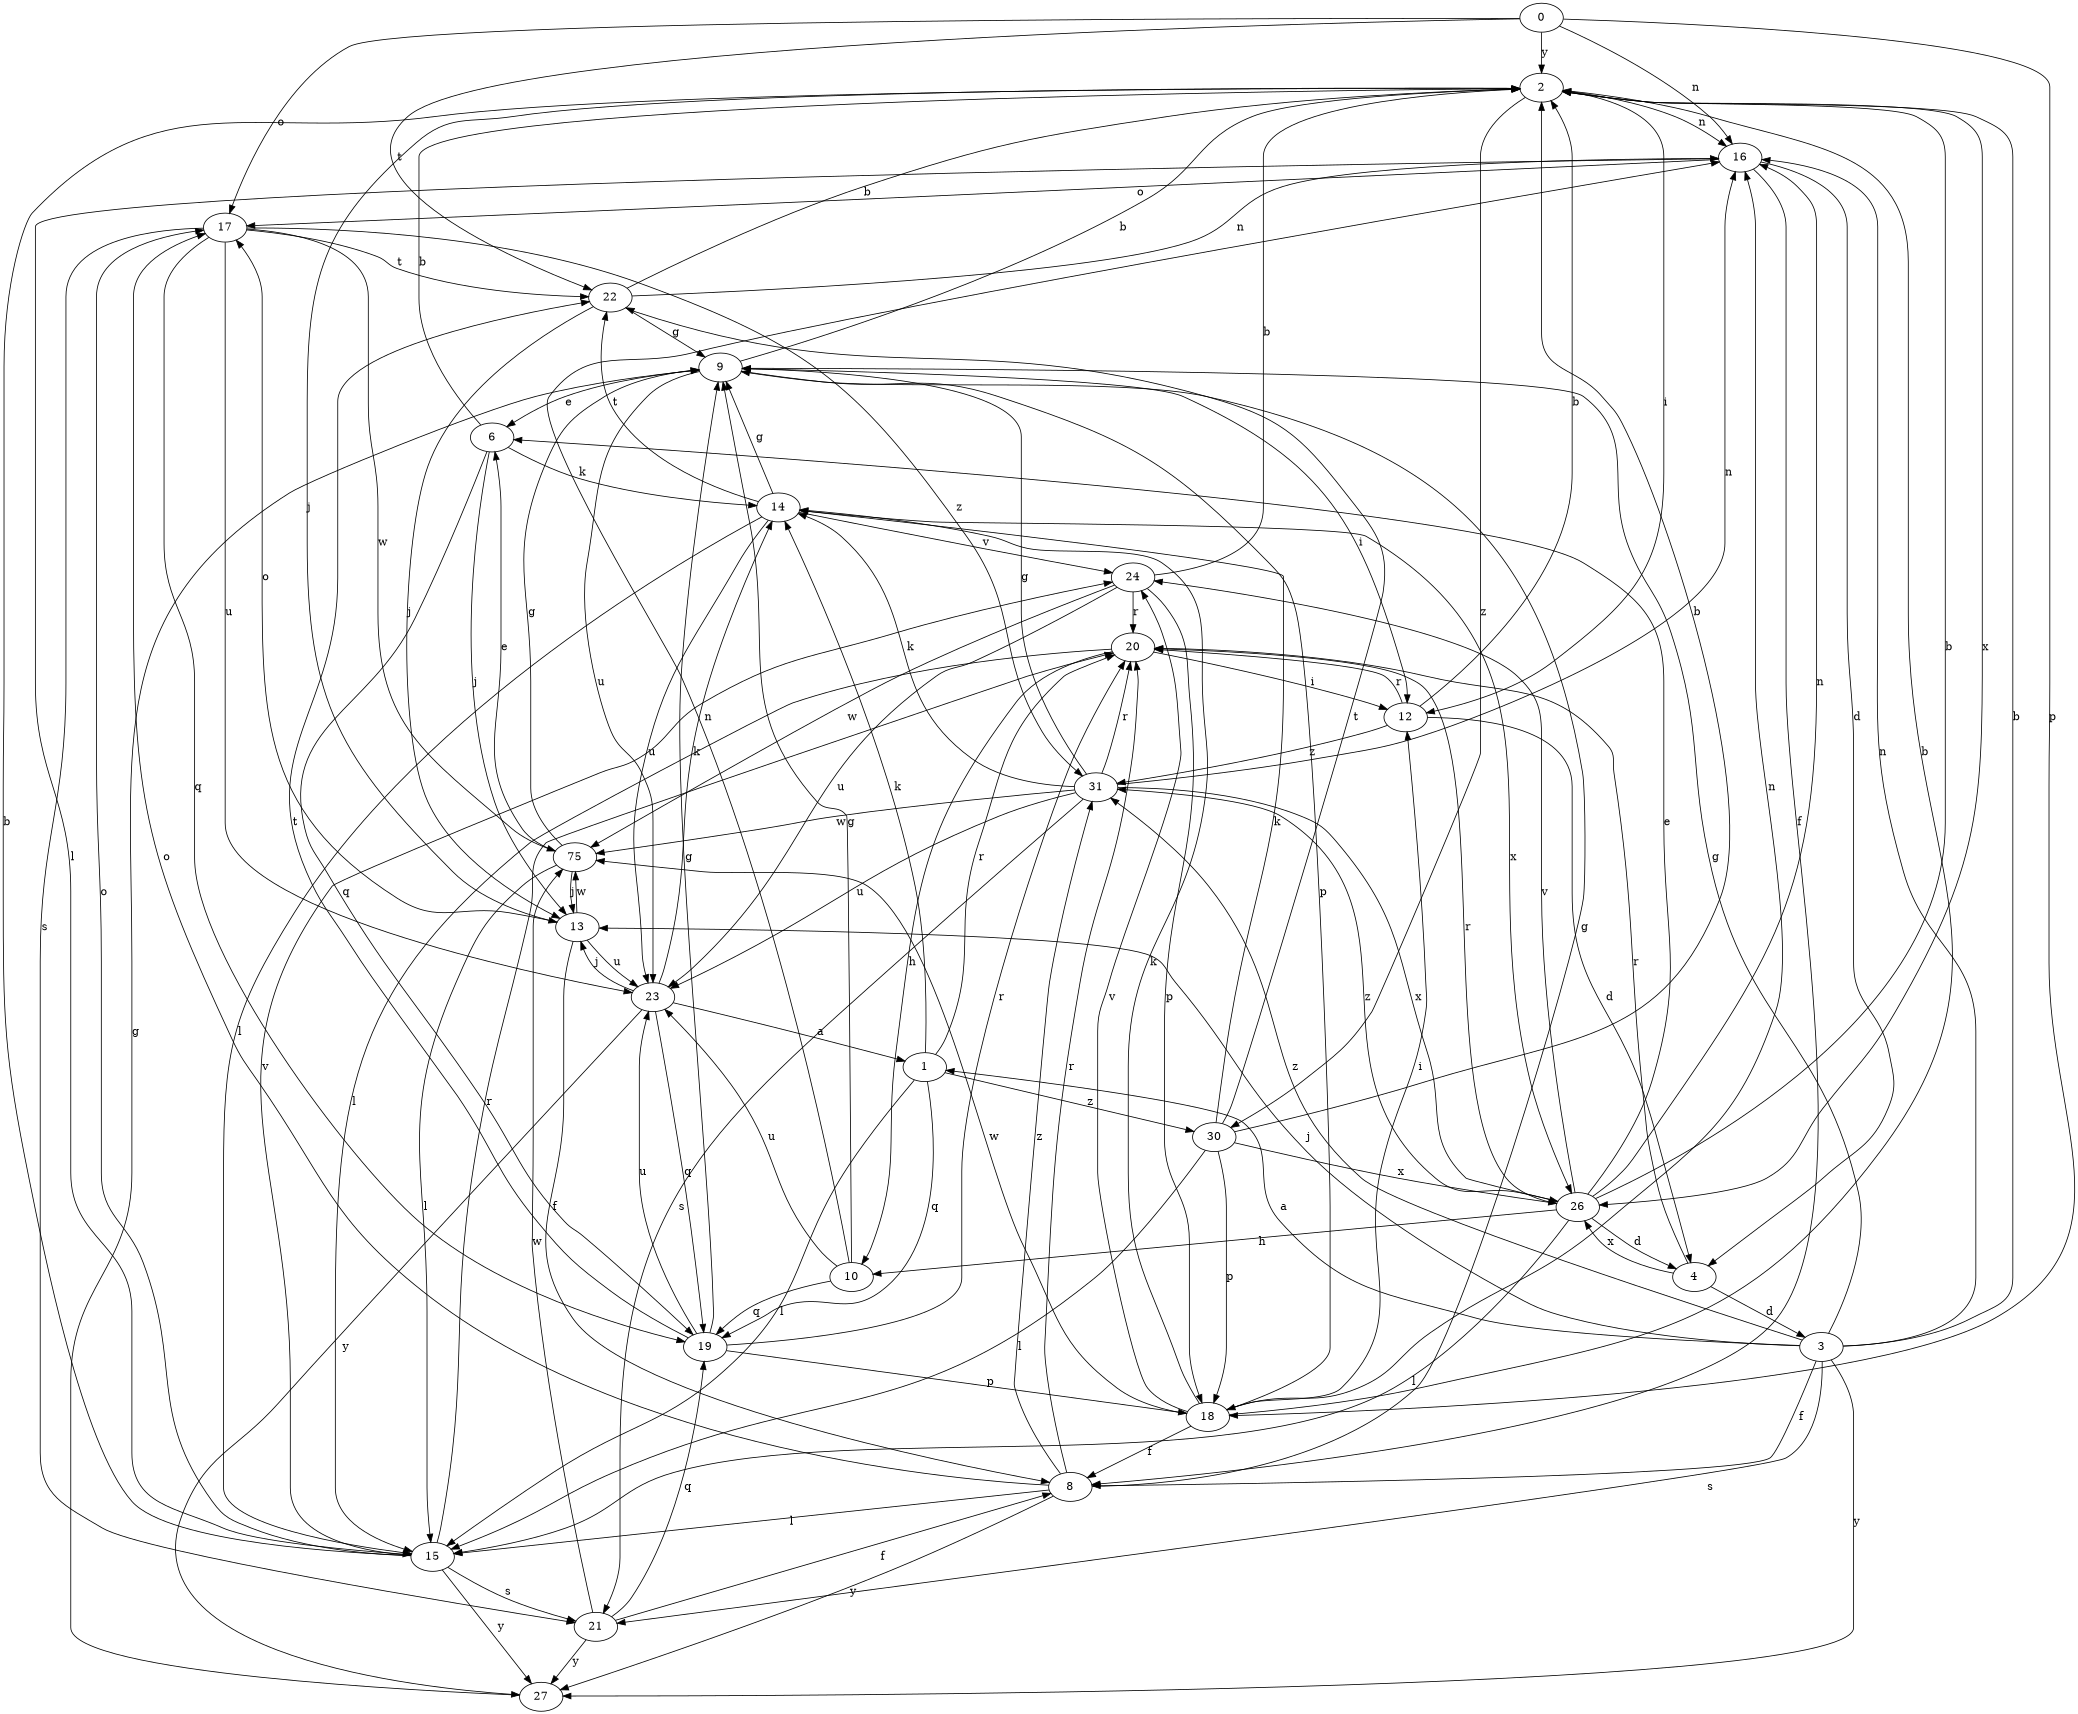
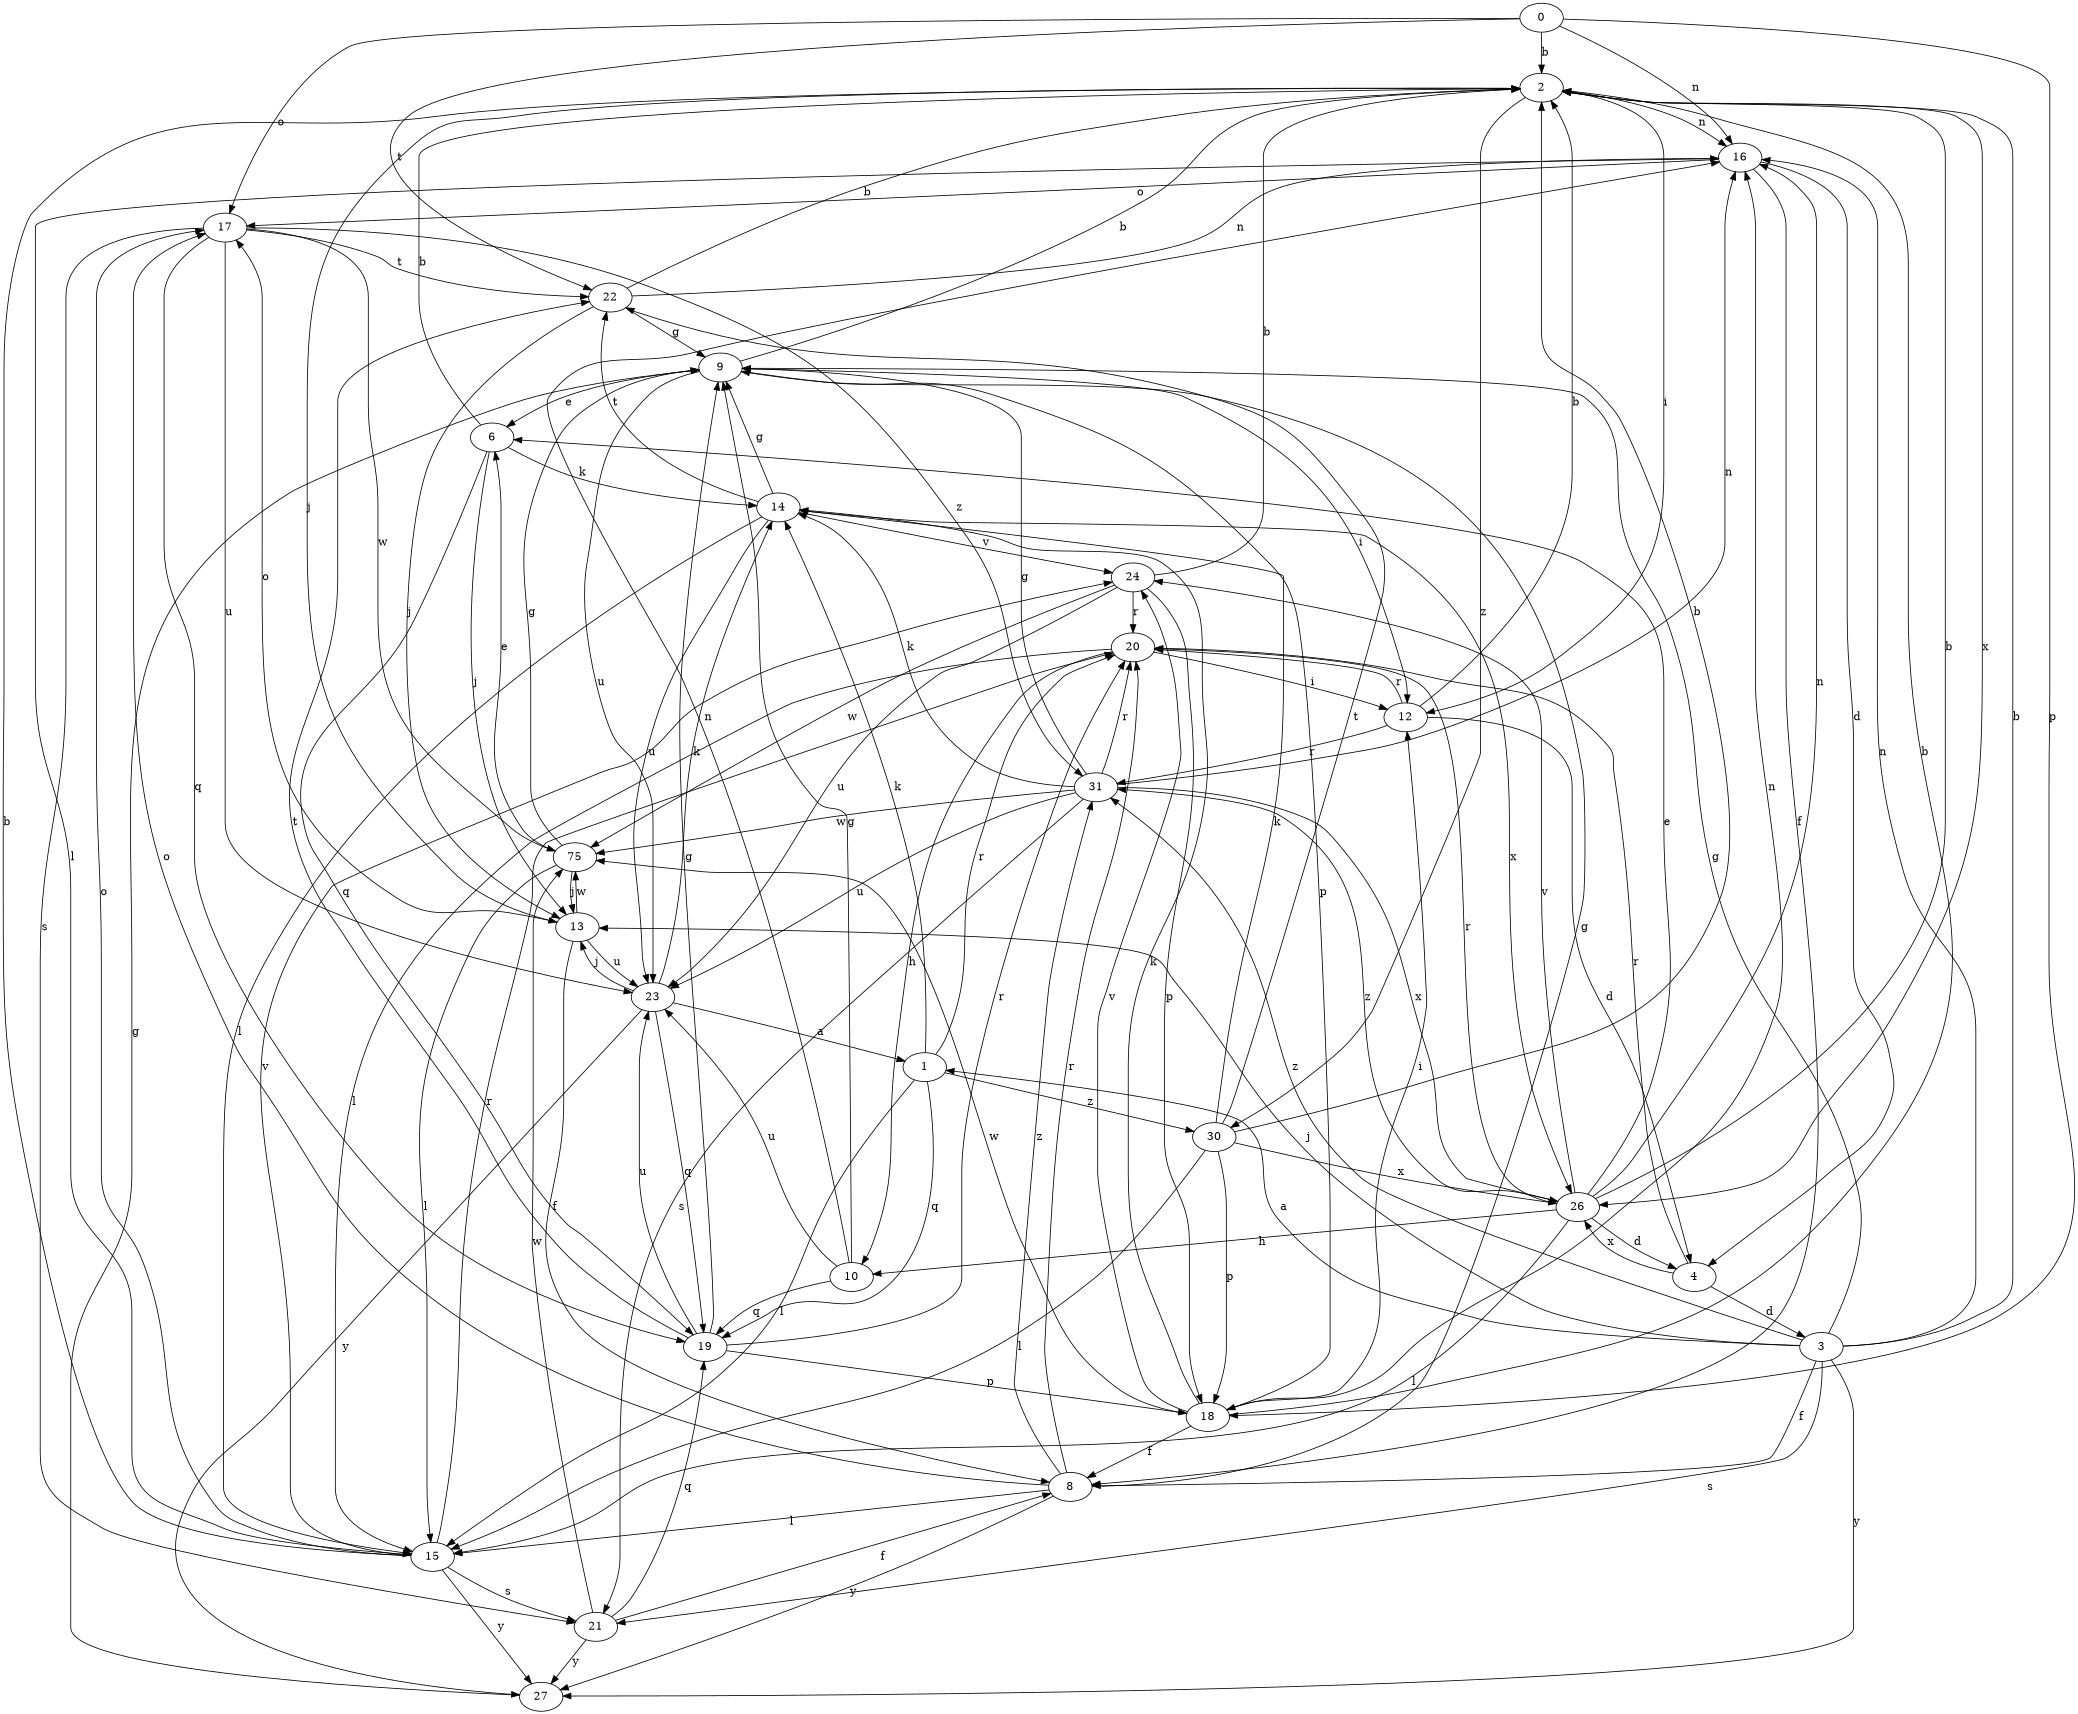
(1545, 53) -> (1546, 53)
(1312, 752) -> (1312, 752)
